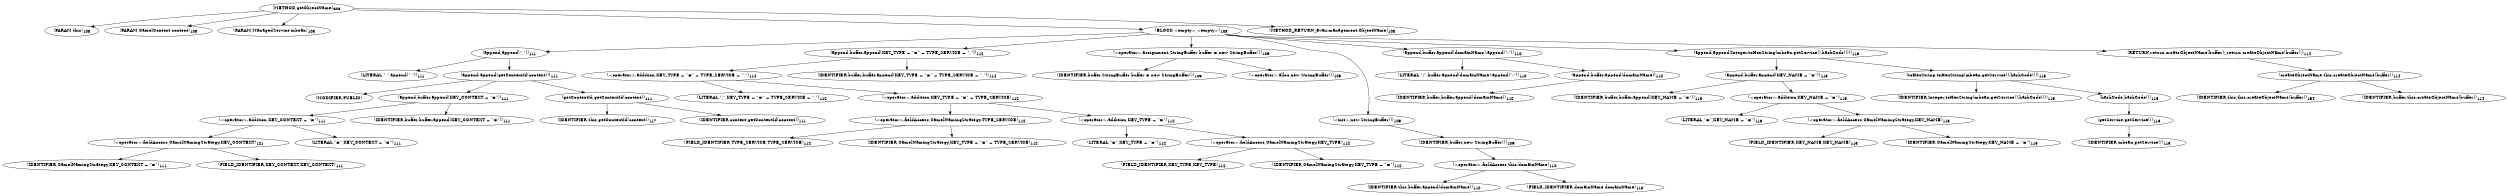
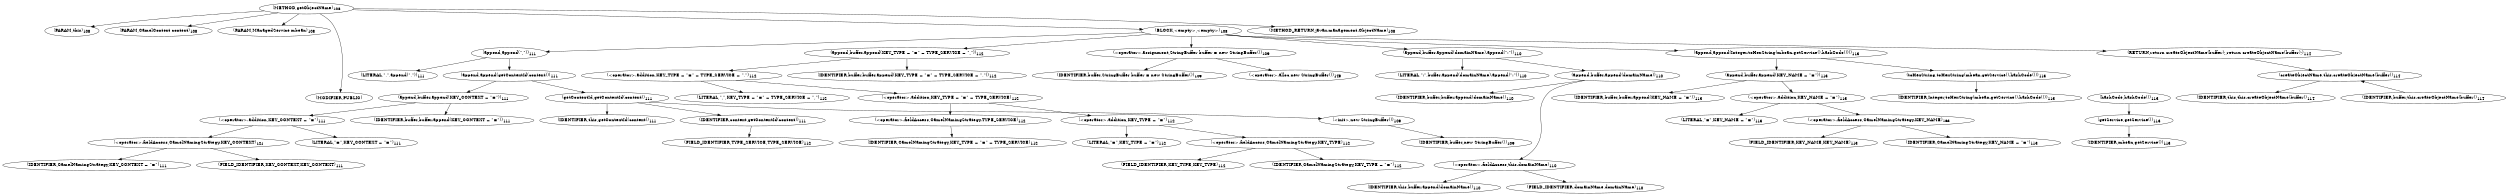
(337, 8) -> (337, 8)
(1318, 51) -> (984, 112)
(1338, 75) -> (1338, 75)
(2378, 86) -> (2385, 87)
(419, 87) -> (341, 48)
(2055, 87) -> none
(2311, 98) -> (2311, 98)
(653, 120) -> (653, 120)
(1946, 120) -> (1946, 120)
(850, 132) -> (751, 130)
(1484, 153) -> (1541, 109)
